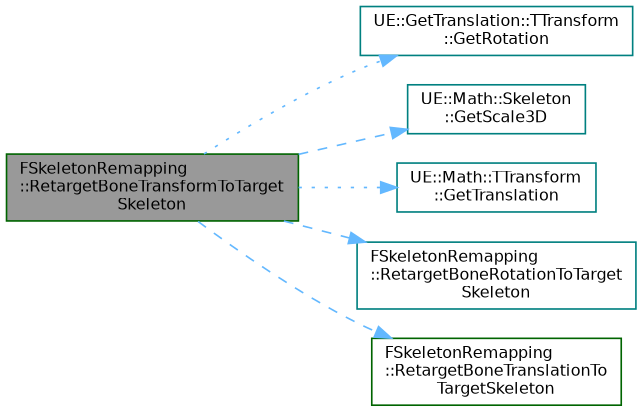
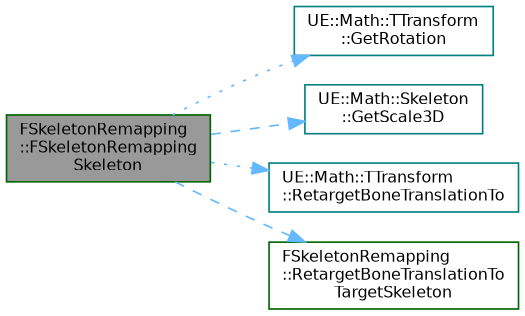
(497, 31) -> (394, 31)
(152, 188) -> (108, 148)
(497, 188) -> (394, 188)
(497, 276) -> none
